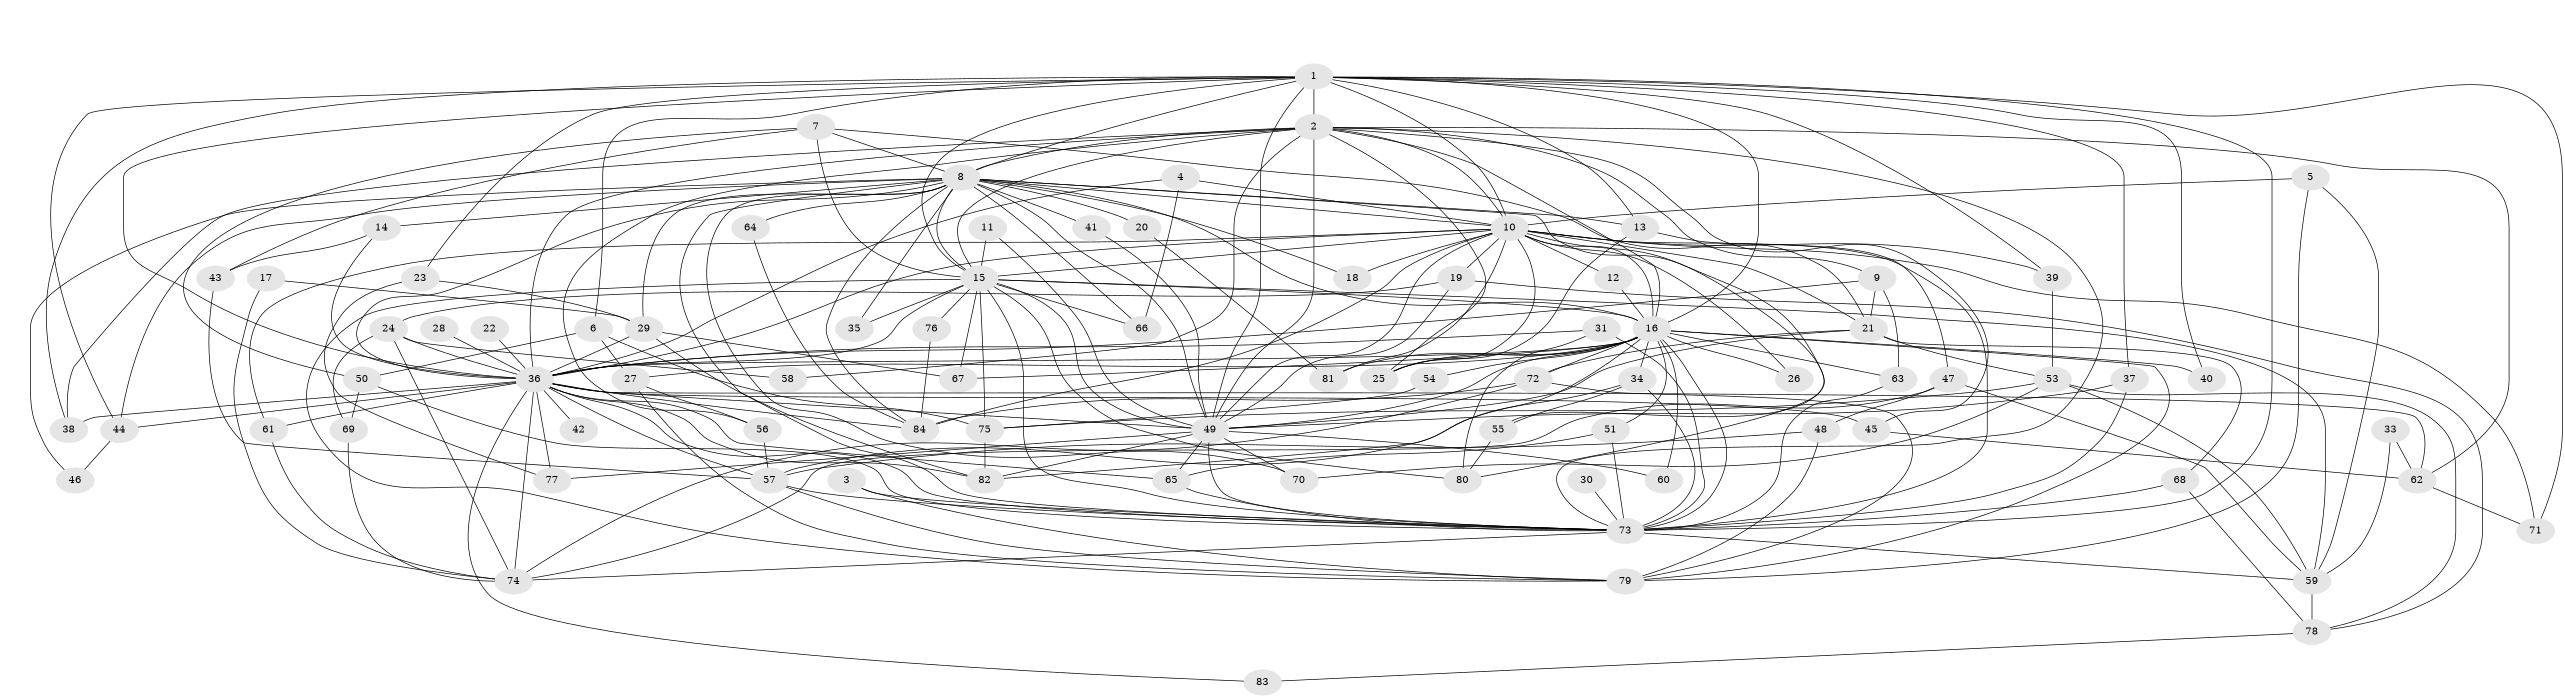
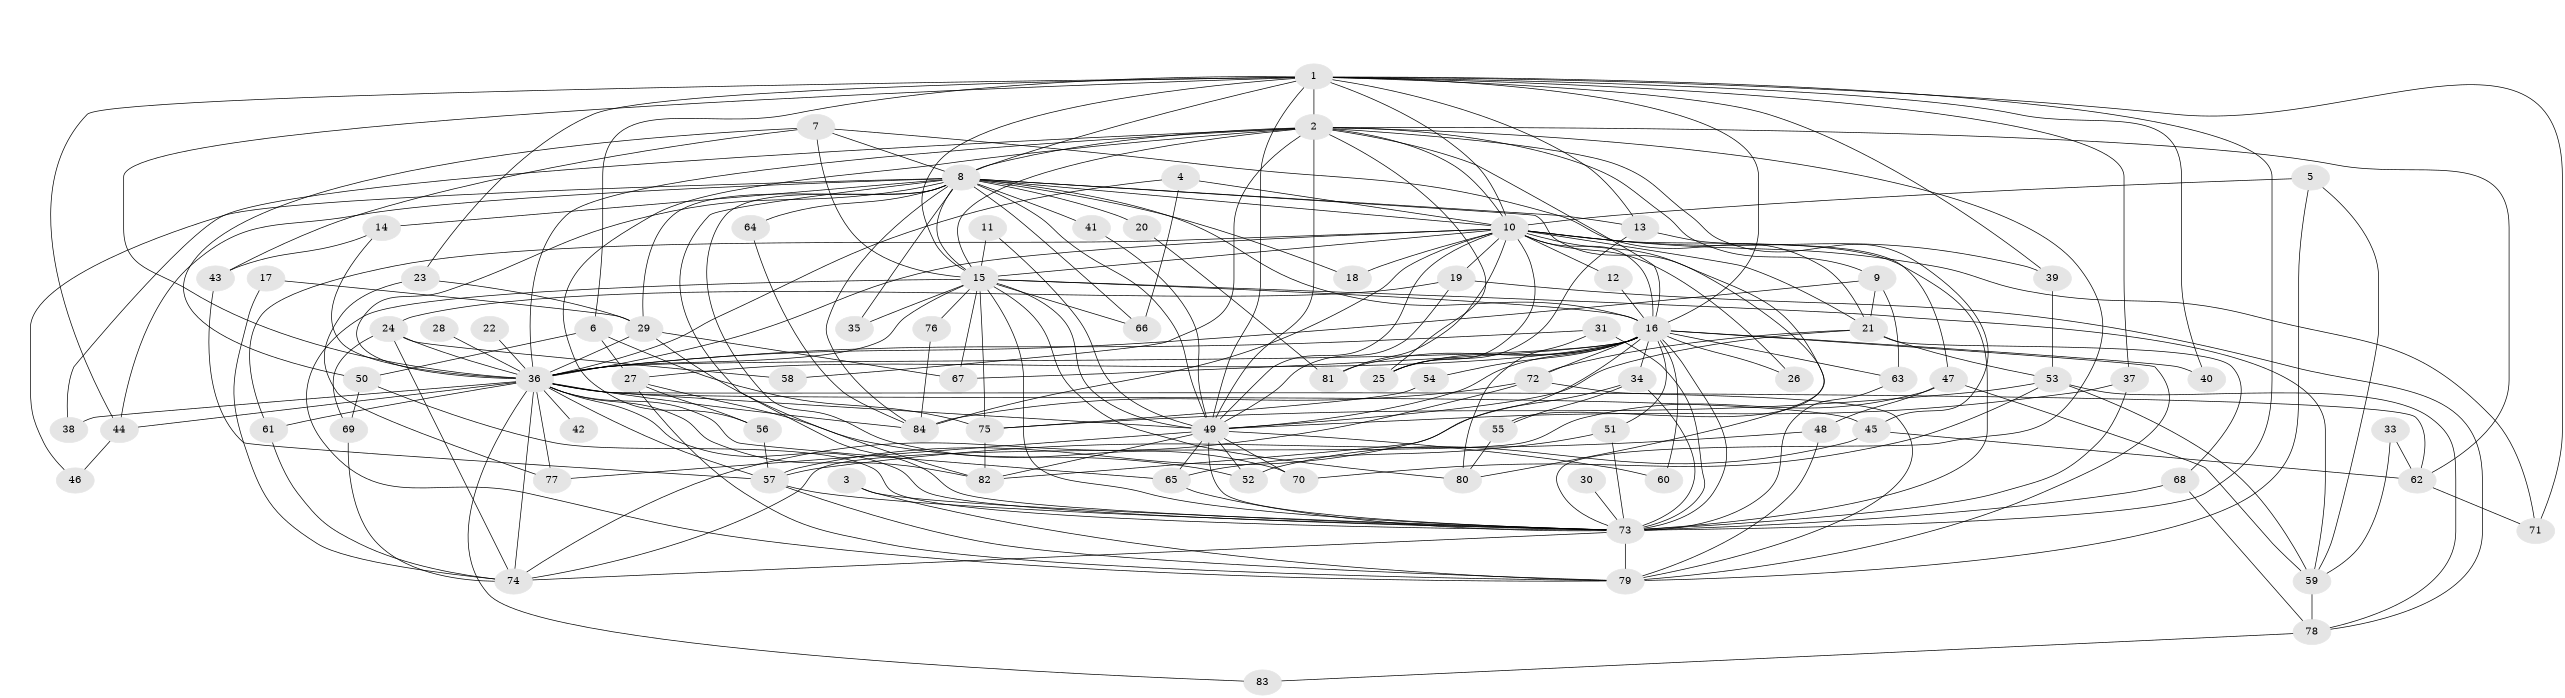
(417, 98) -> none
none -> (1249, 480)
(1969, 556) -> (1625, 556)
